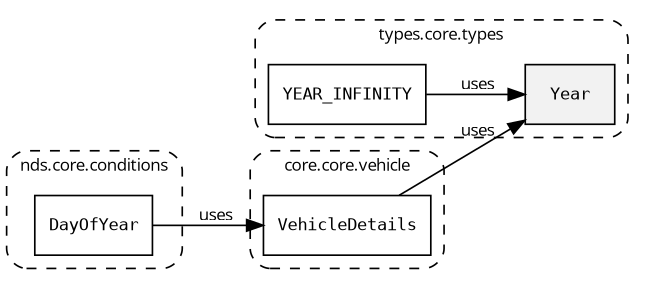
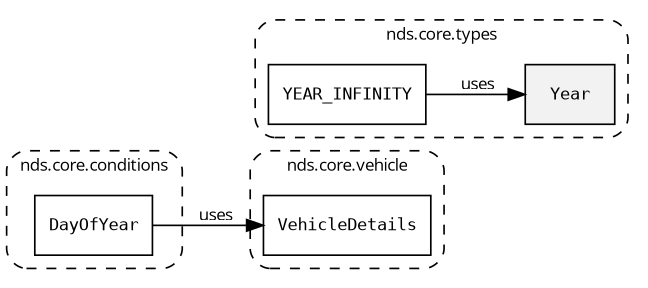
(442, 36) -> (442, 36)
(455, 162) -> none
(347, 167) -> (347, 167)
